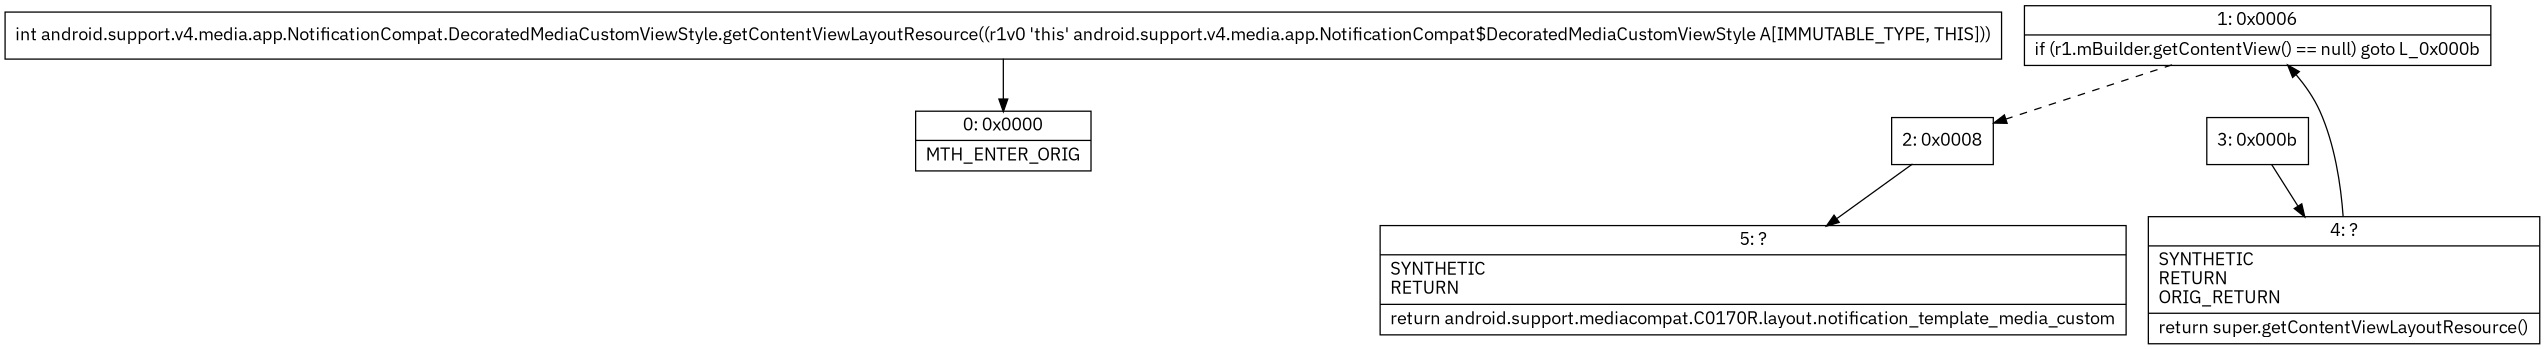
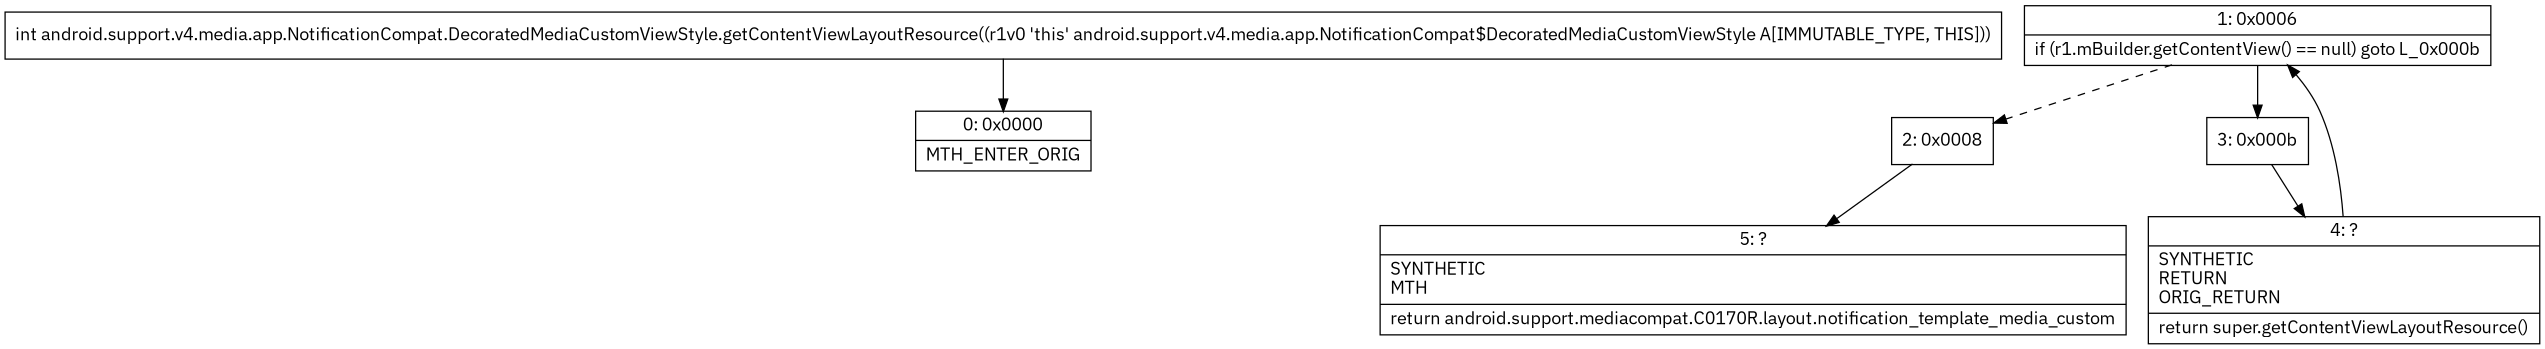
none -> (2258, 85)
(1425, 288) -> (1409, 288)
